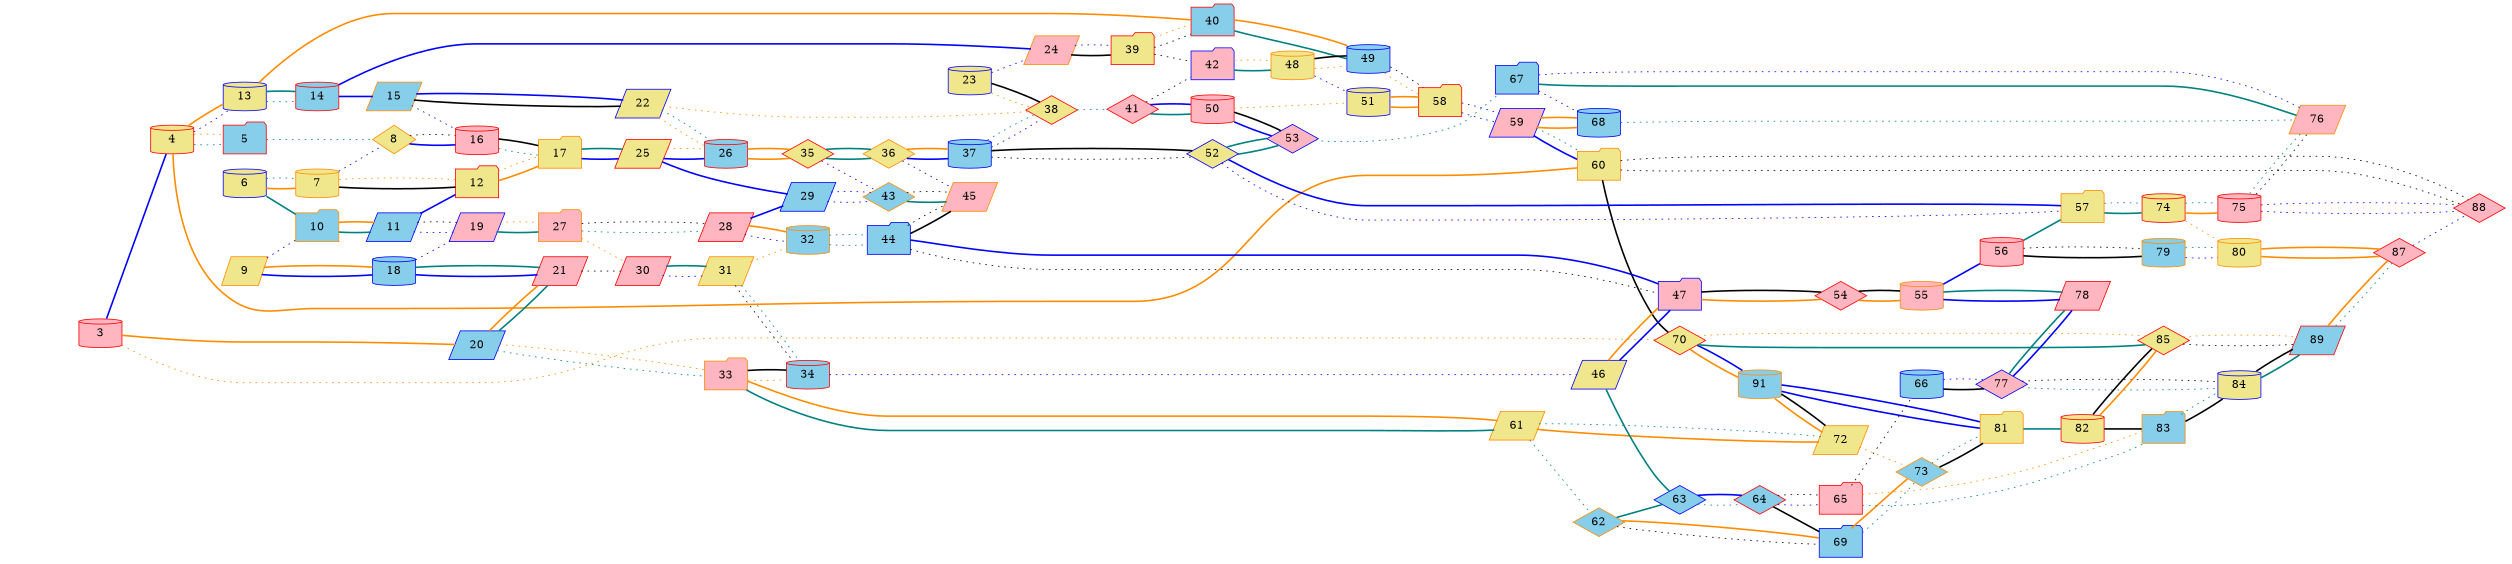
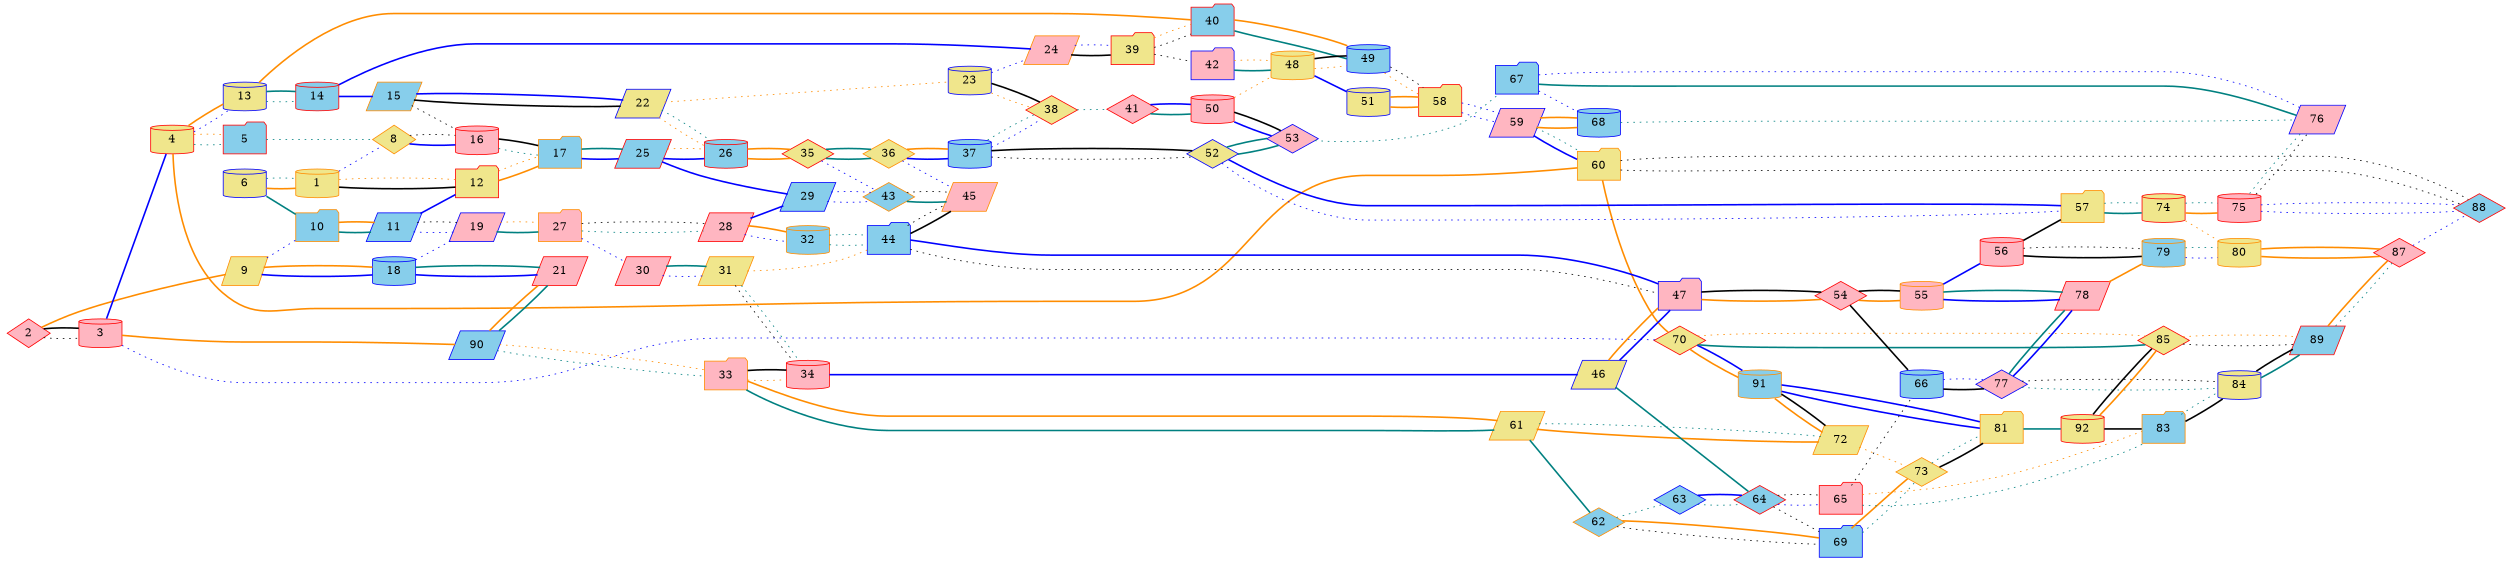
(1331, 84) -> (1331, 84)
(1168, 90) -> none
(1290, 106) -> (1253, 87)
(434, 117) -> (434, 117)
(846, 117) -> (806, 92)
(2317, 120) -> (2317, 120)
(560, 154) -> (560, 154)
(643, 154) -> (643, 154)
(317, 183) -> (317, 183)
(2479, 208) -> (2479, 208)
(2042, 230) -> (2042, 230)
(603, 250) -> (603, 250)
(768, 255) -> (808, 266)
(1626, 261) -> (1626, 261)
(602, 271) -> none
none -> (2125, 273)
none -> (29, 333)
(882, 338) -> (882, 338)
none -> (1880, 339)
(477, 345) -> (477, 345)
(808, 375) -> (808, 375)
(1204, 375) -> (1204, 375)
(2083, 429) -> (2083, 429)
(1634, 443) -> (1689, 445)
(1922, 472) -> (1922, 472)
(1560, 476) -> (1560, 476)
(1639, 511) -> (1639, 511)
(1796, 519) -> (1796, 519)
